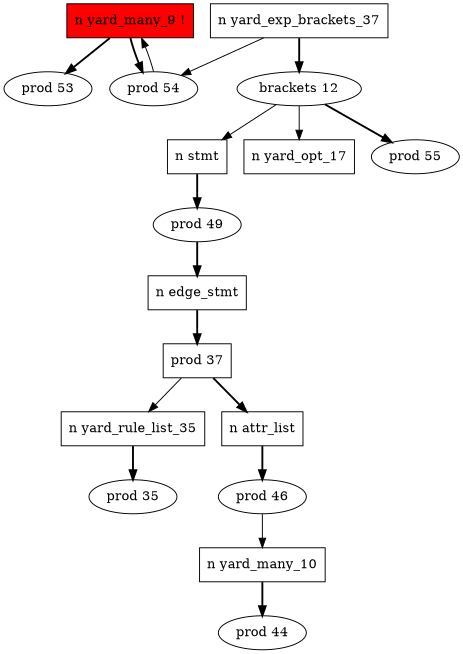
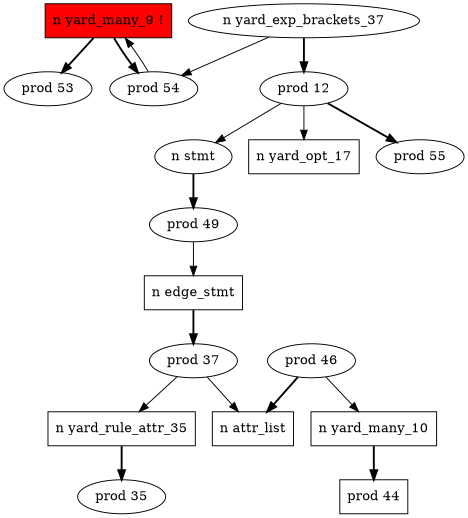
(299, 21) -> (304, 21)
(299, 89) -> (304, 89)
(197, 157) -> (193, 157)
(197, 254) -> (193, 254)
(197, 361) -> (193, 361)
(227, 391) -> (220, 391)
(133, 429) -> (122, 429)
(262, 458) -> (286, 391)
(262, 633) -> (374, 497)
